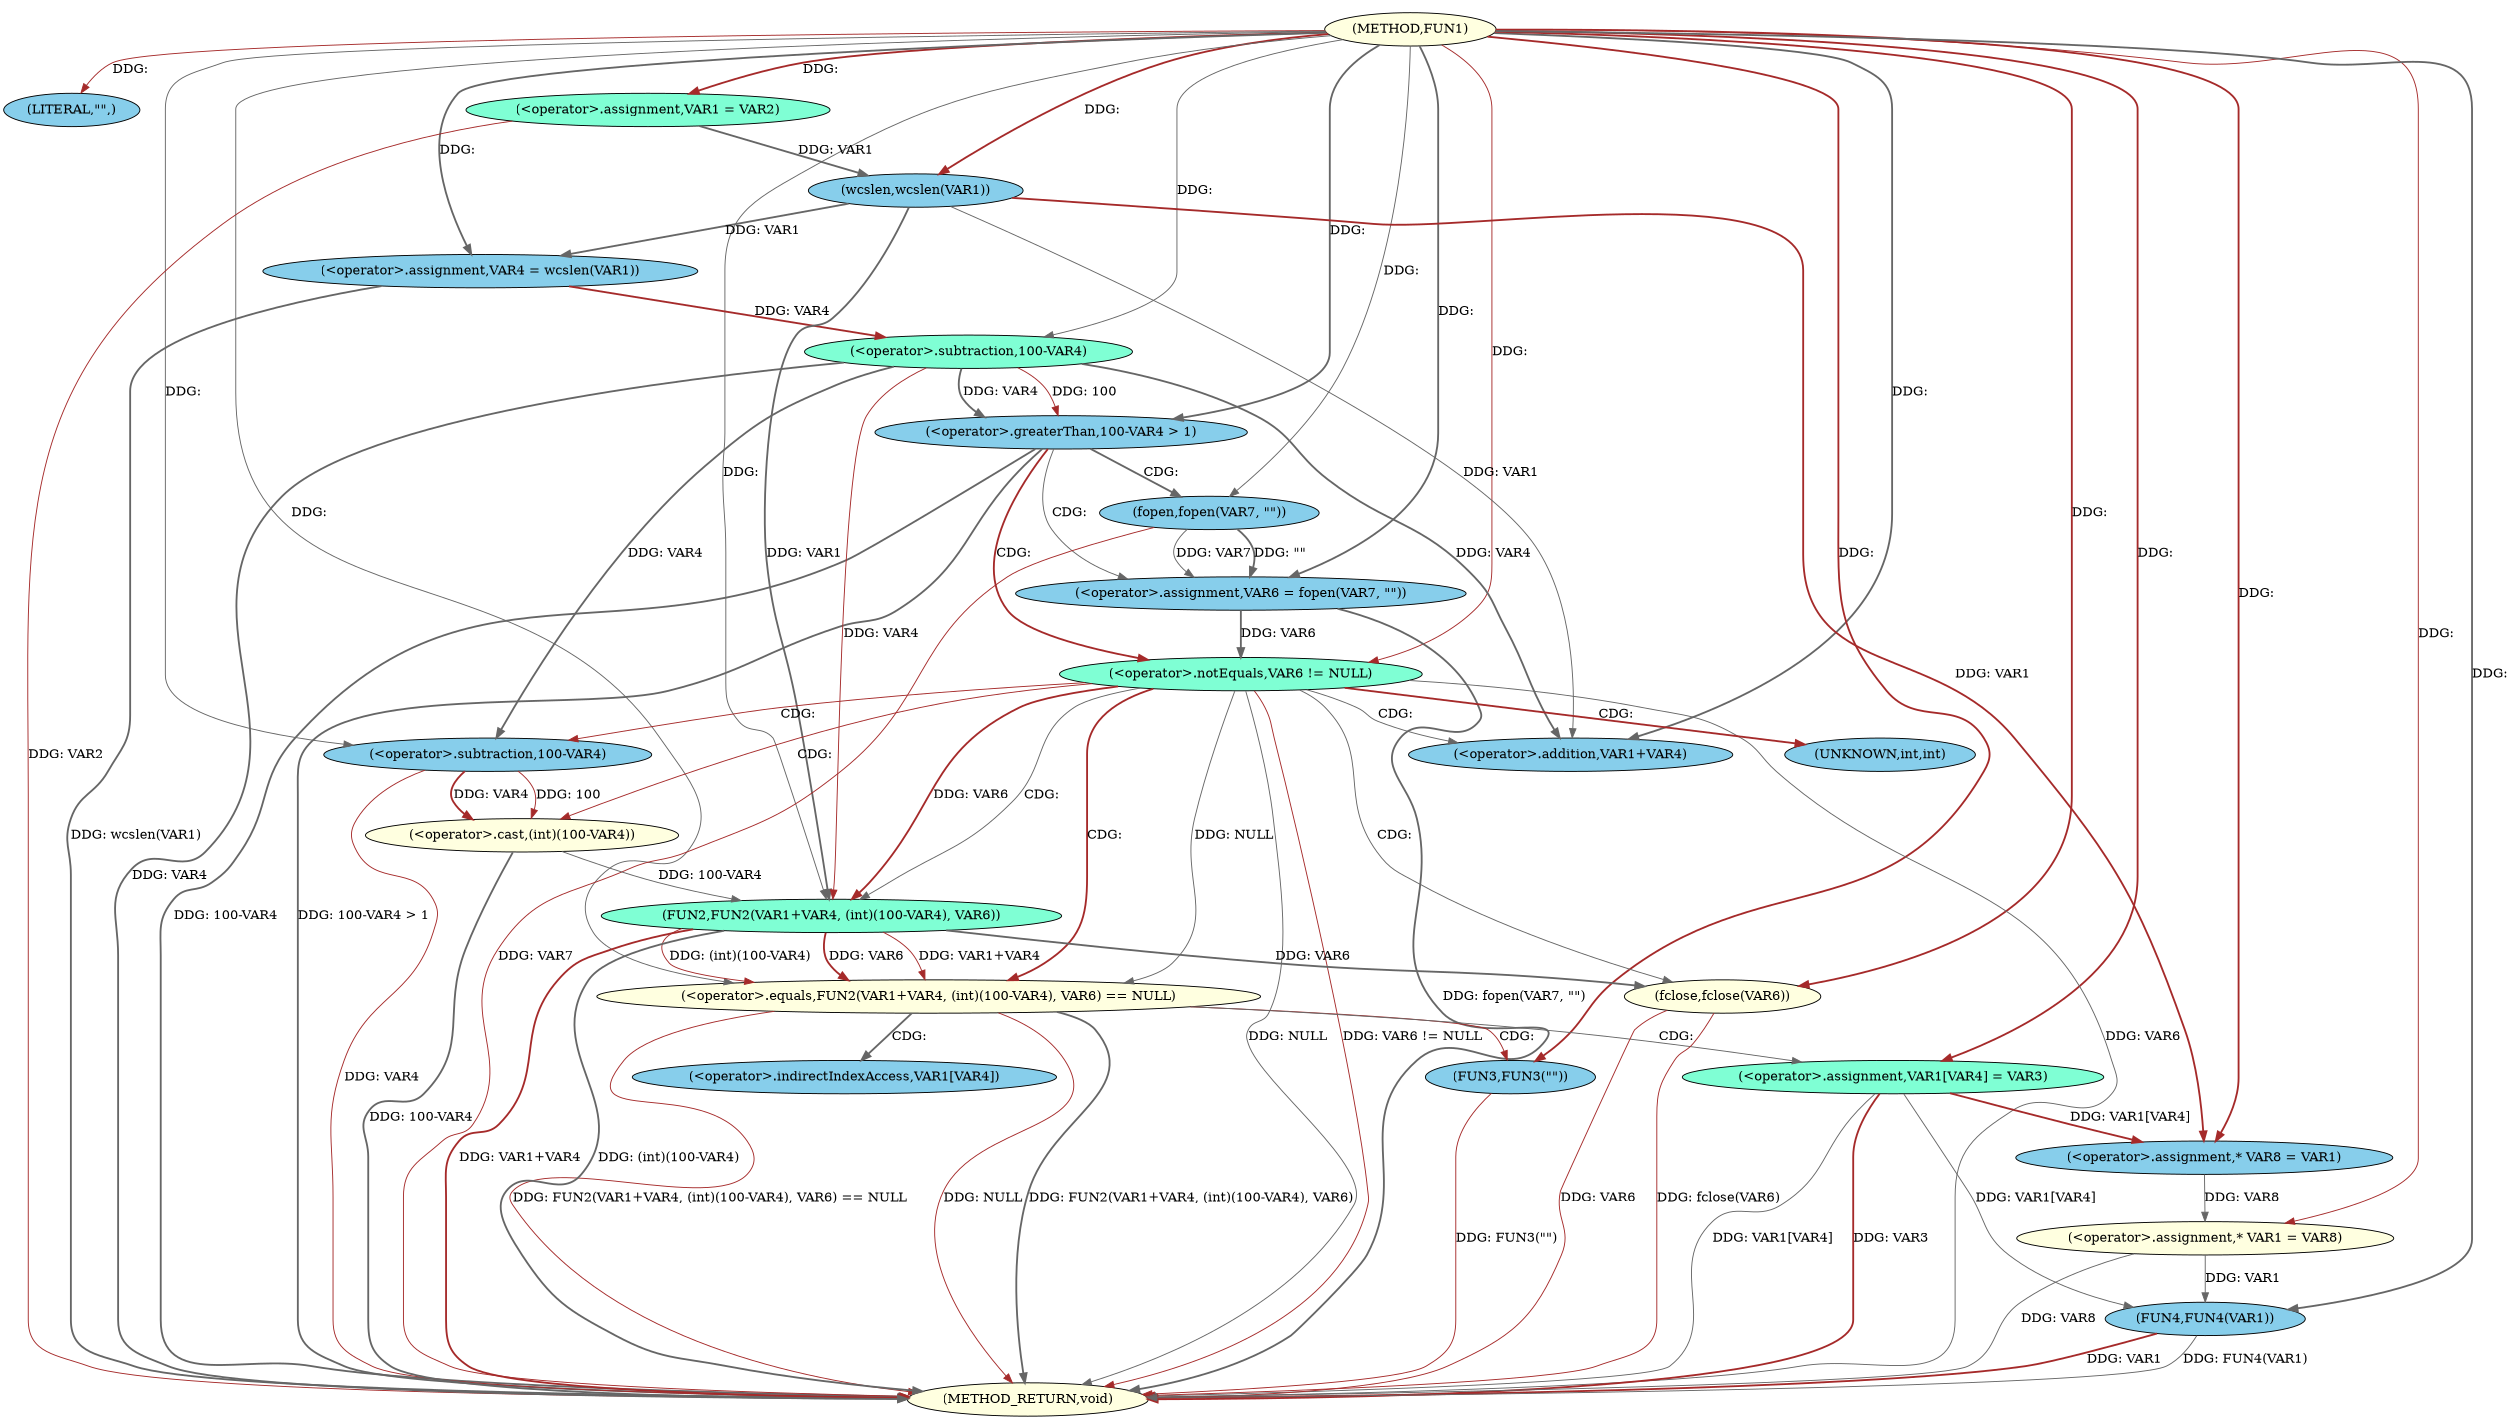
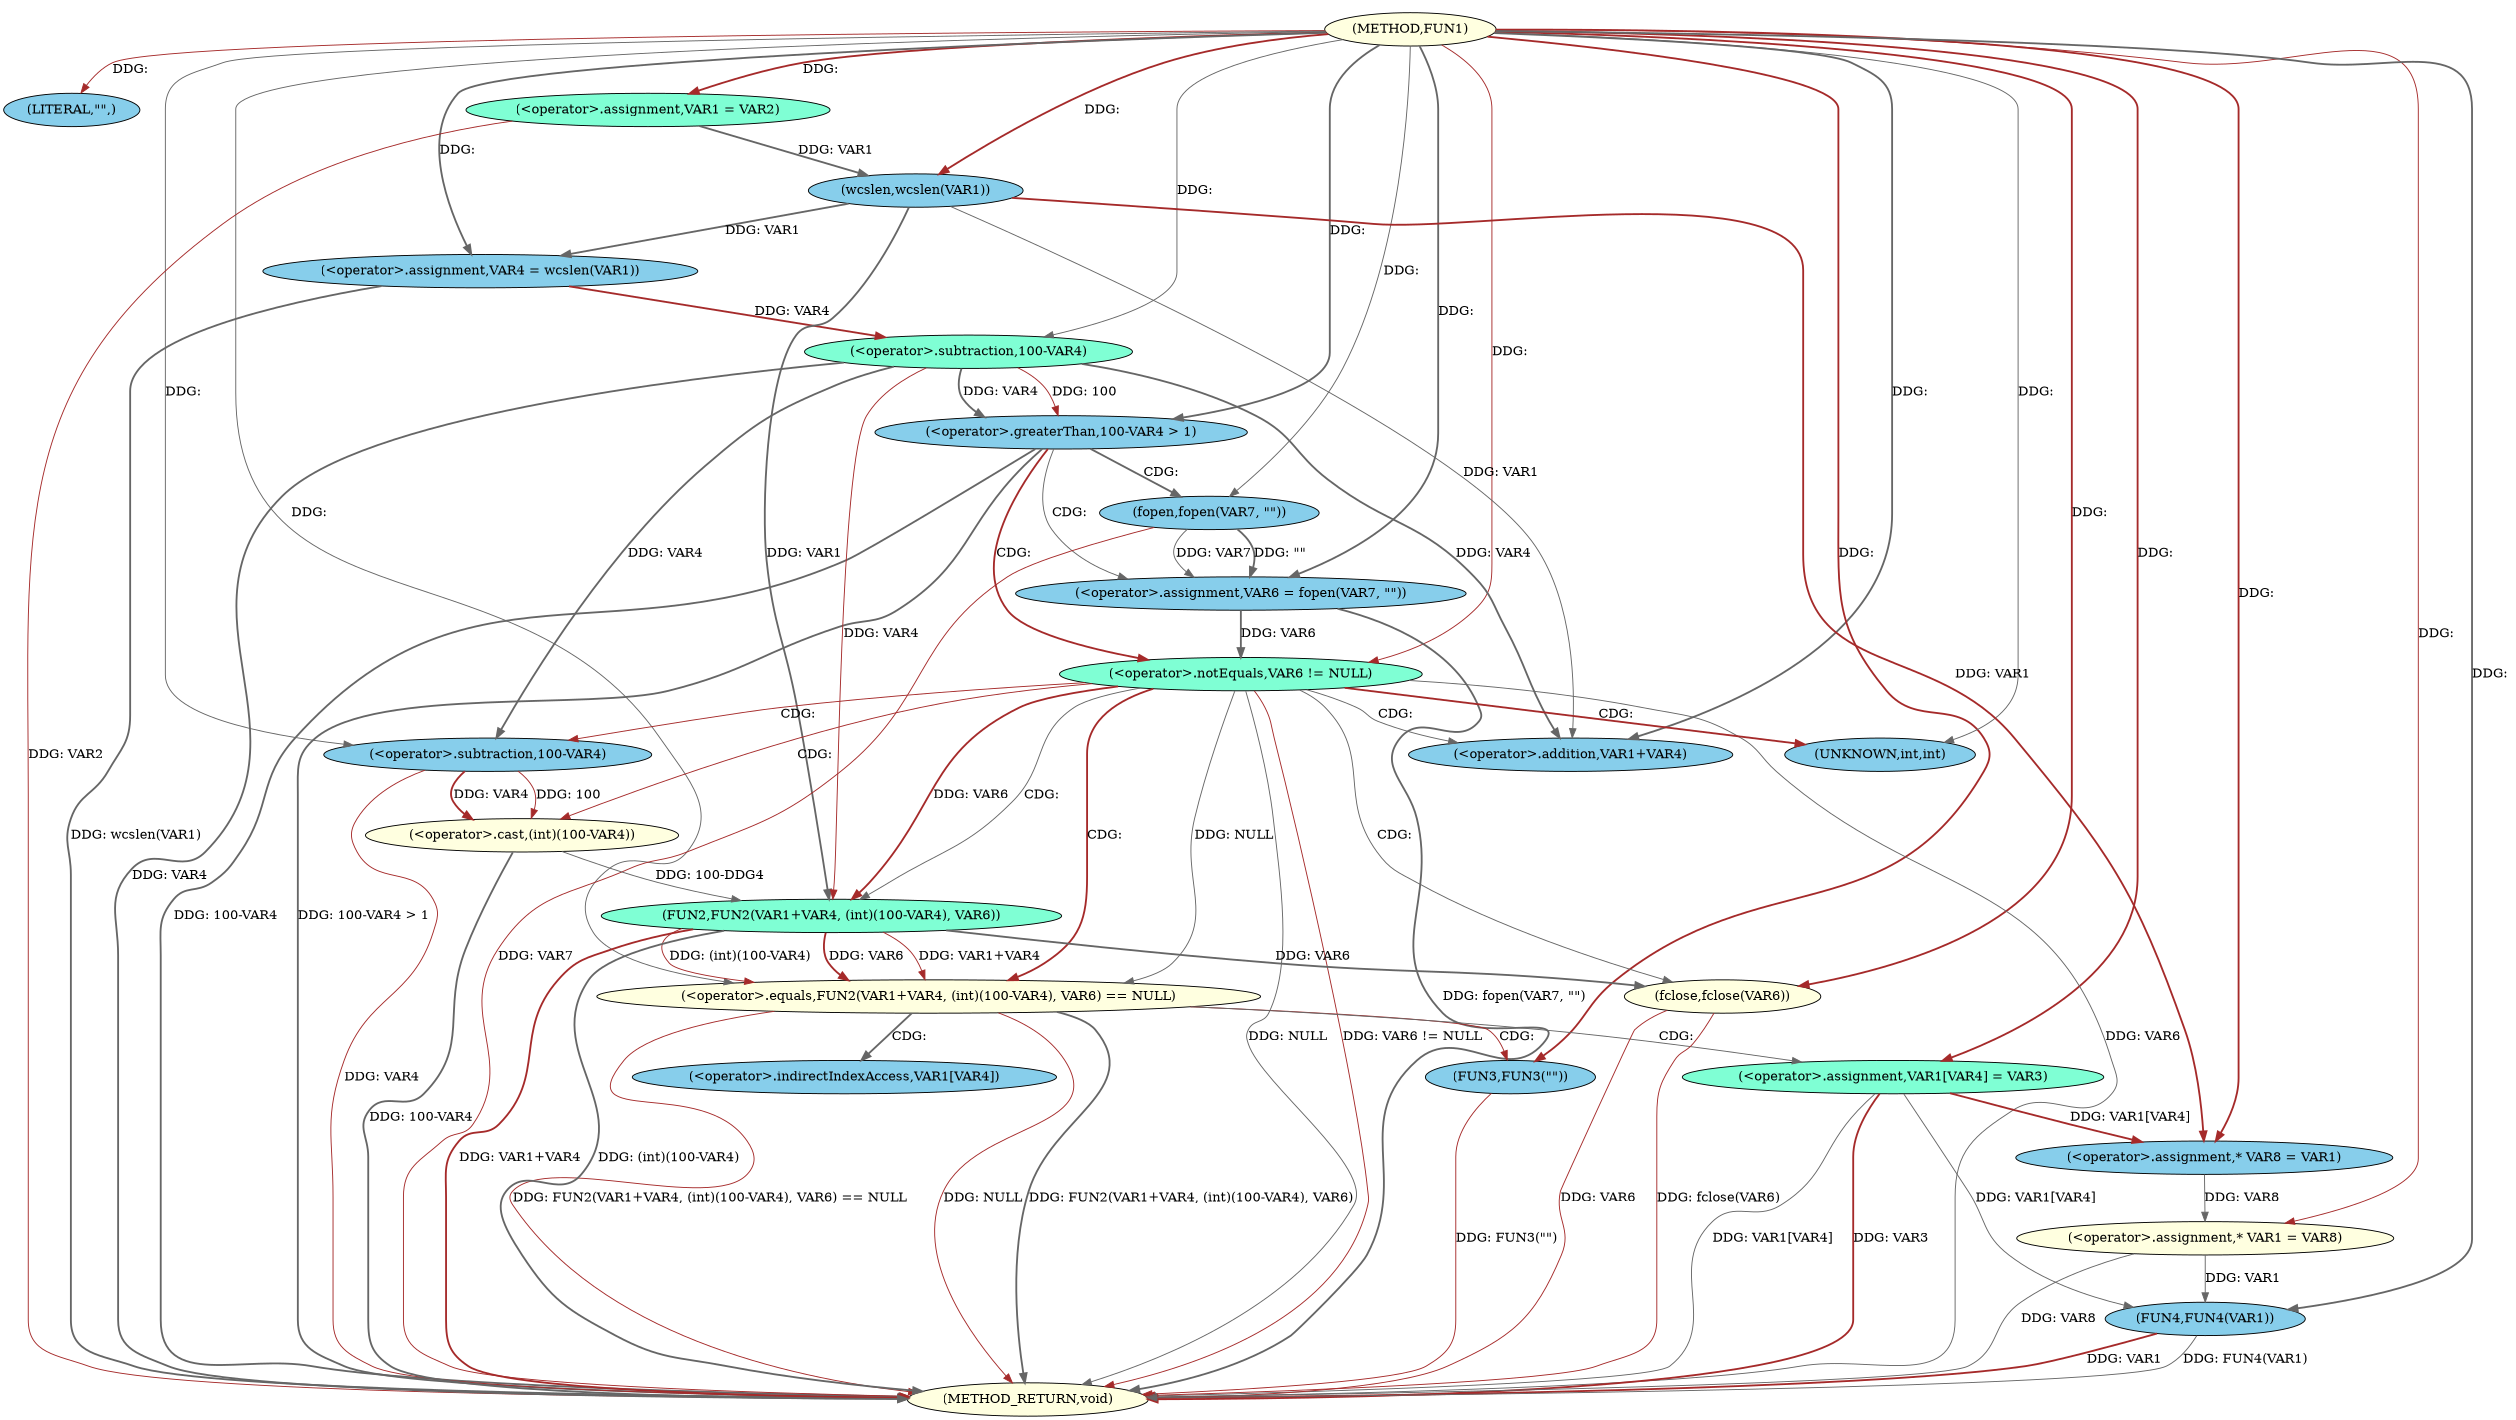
(726, 255) -> (2018, 172)
(710, 876) -> (710, 876)
